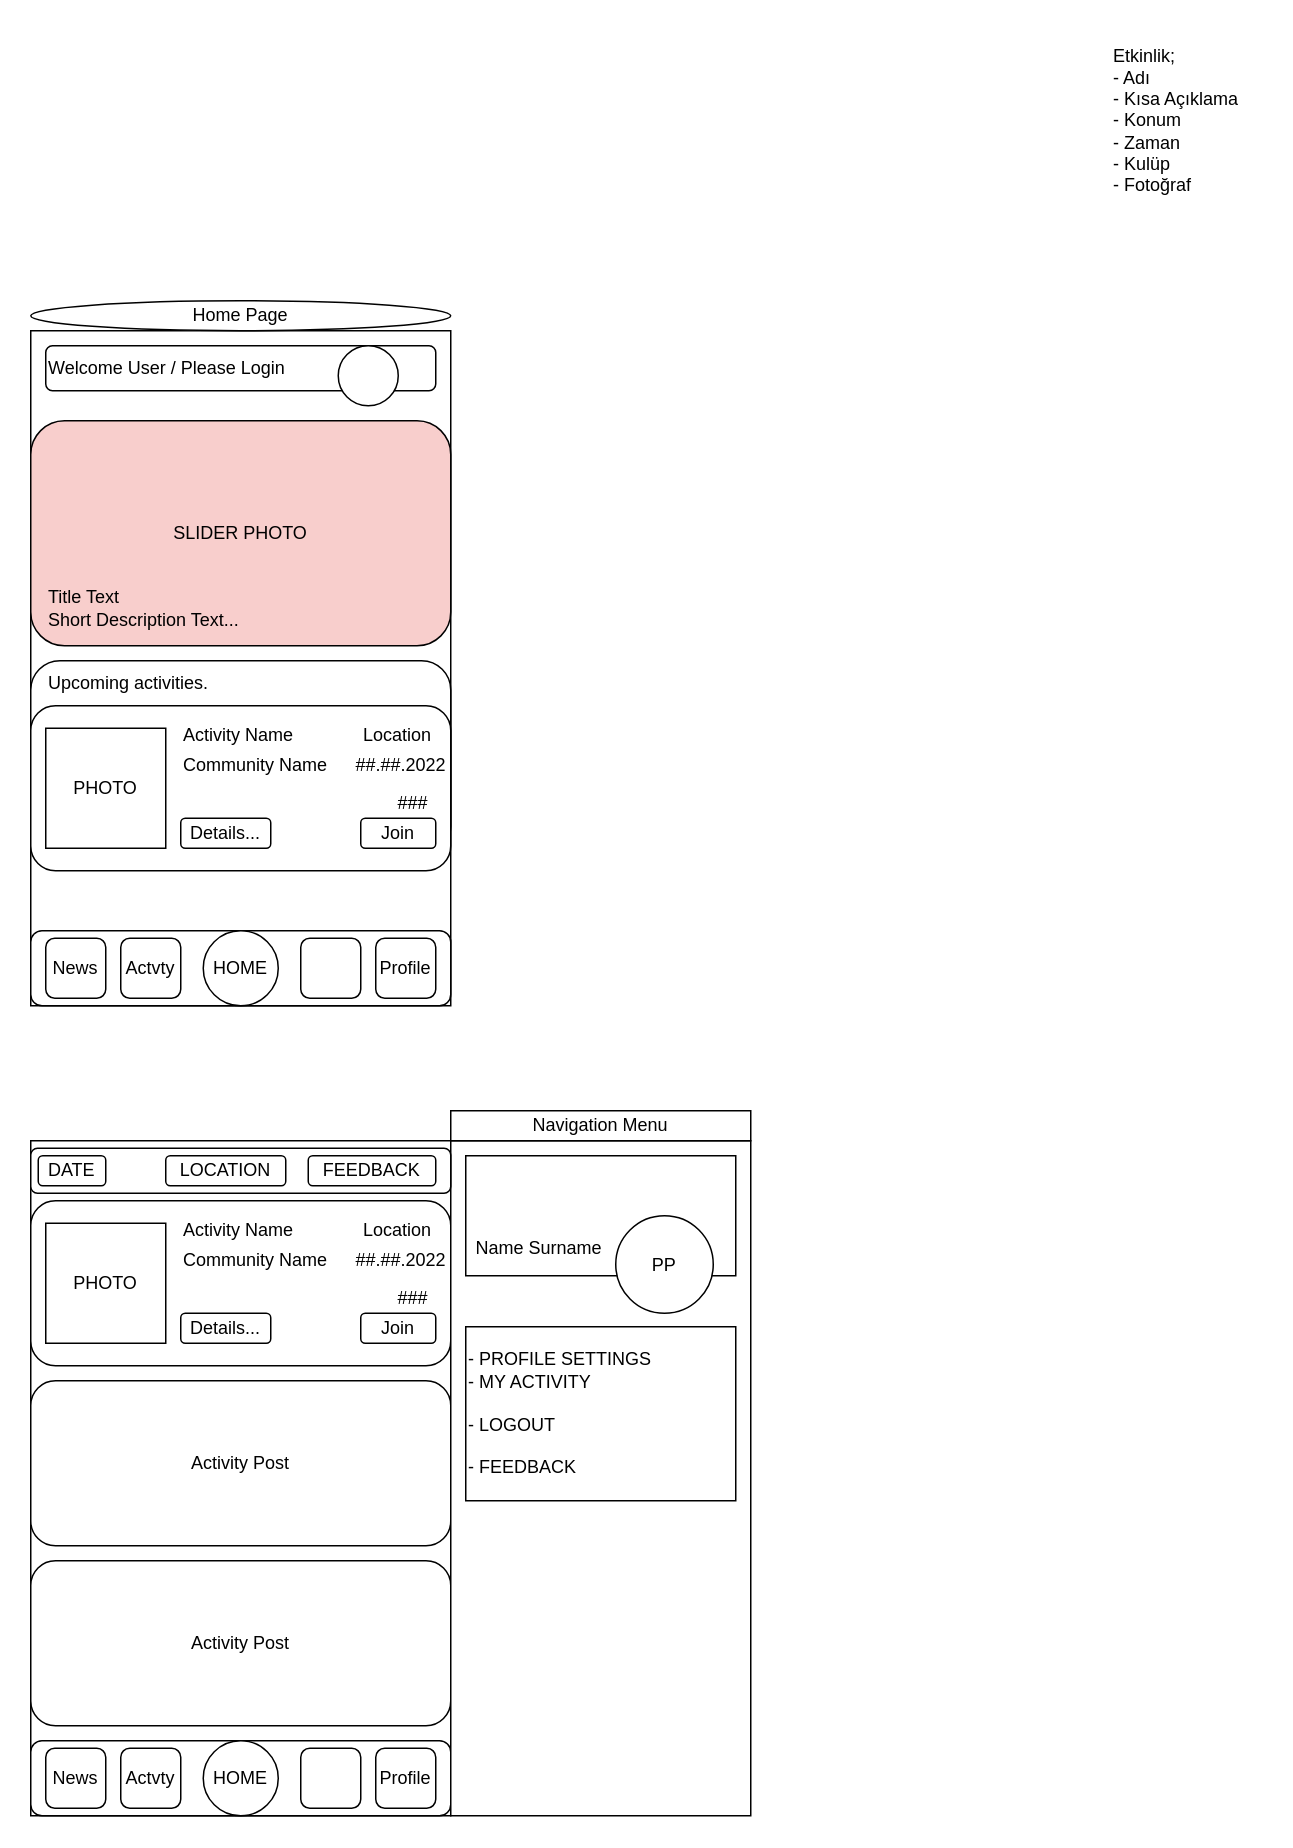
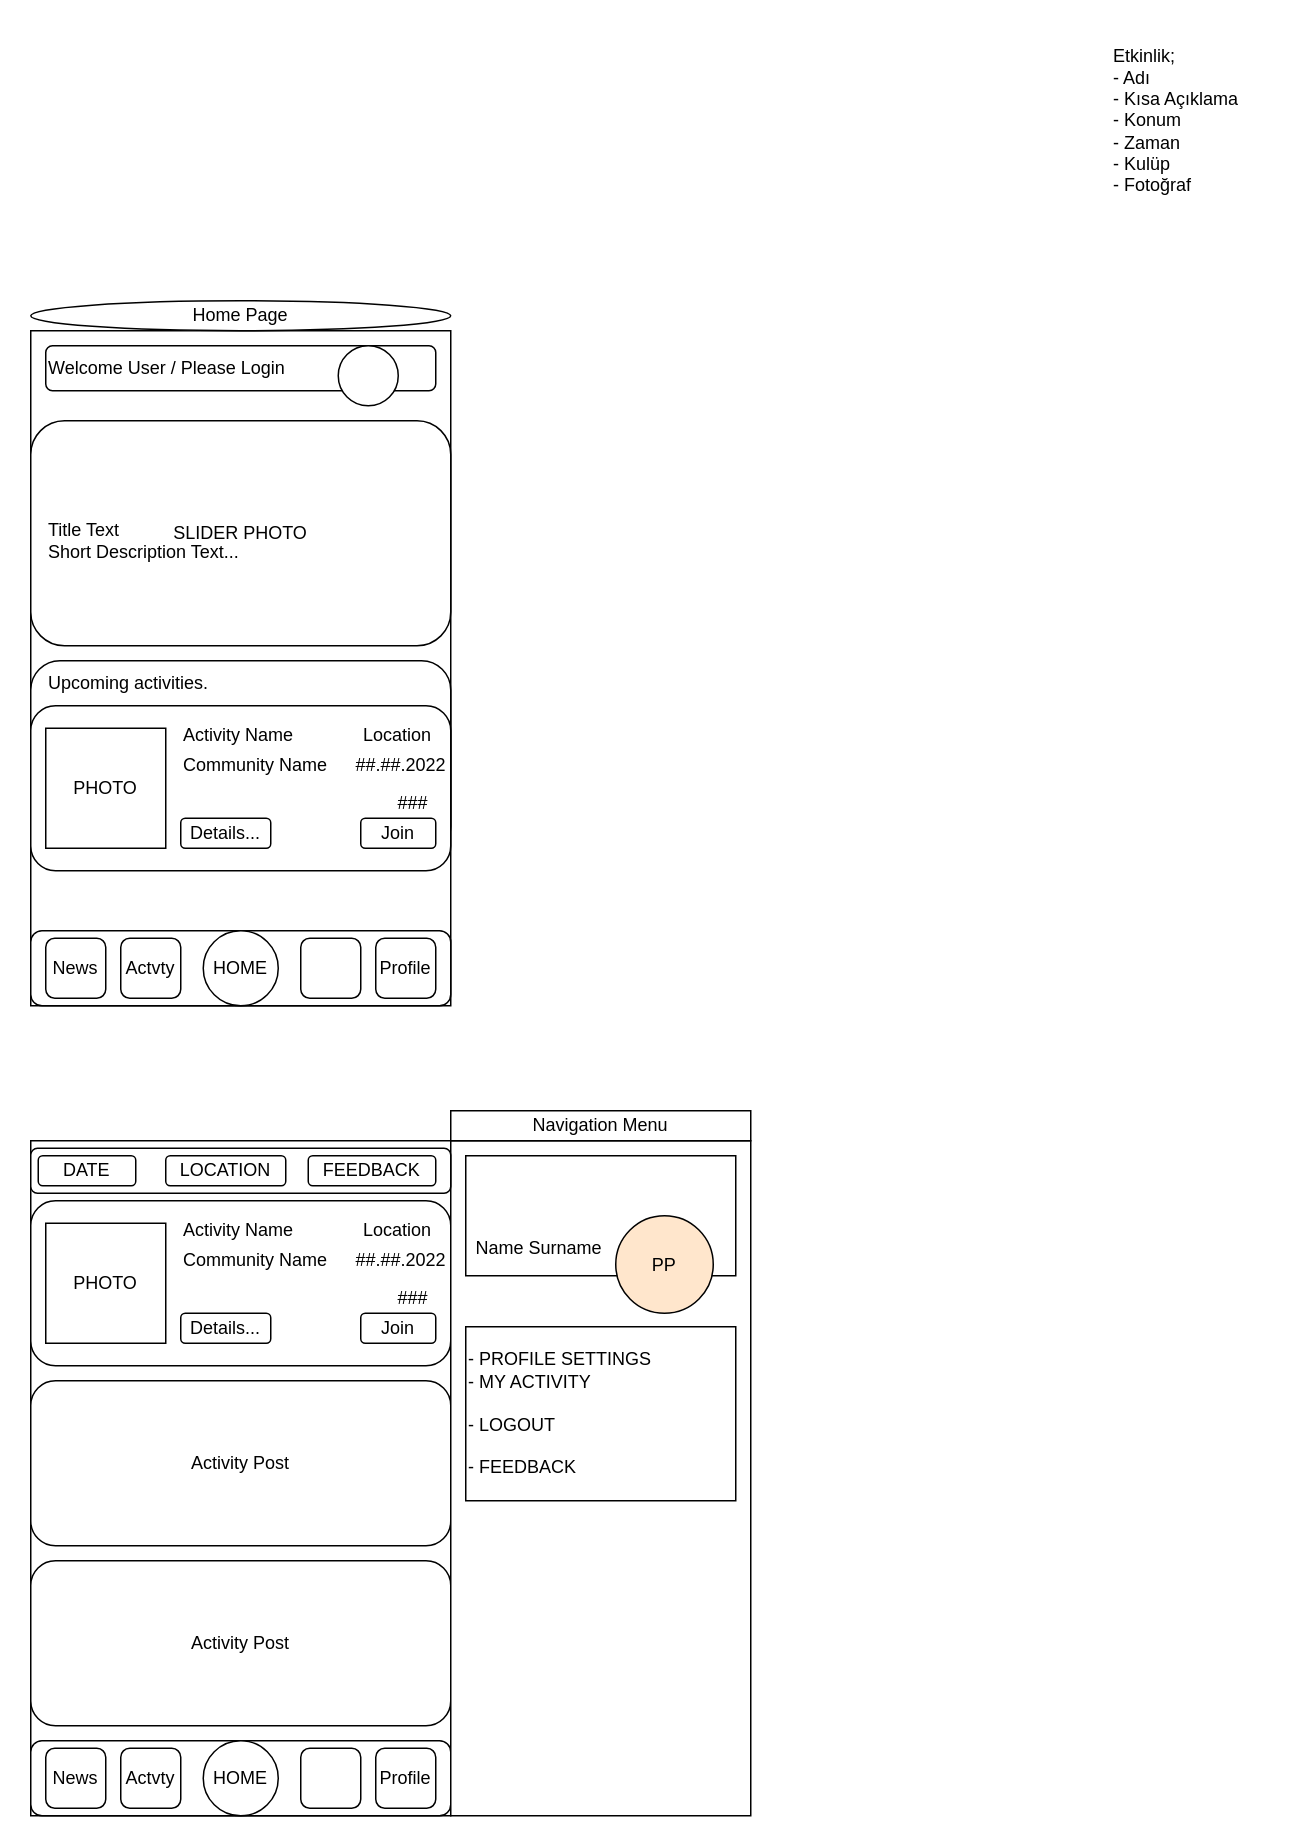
(241, 533) -> (241, 533)
(173, 608) -> (173, 541)
(72, 1171) -> (87, 1171)
(665, 1265) -> (665, 1265)
